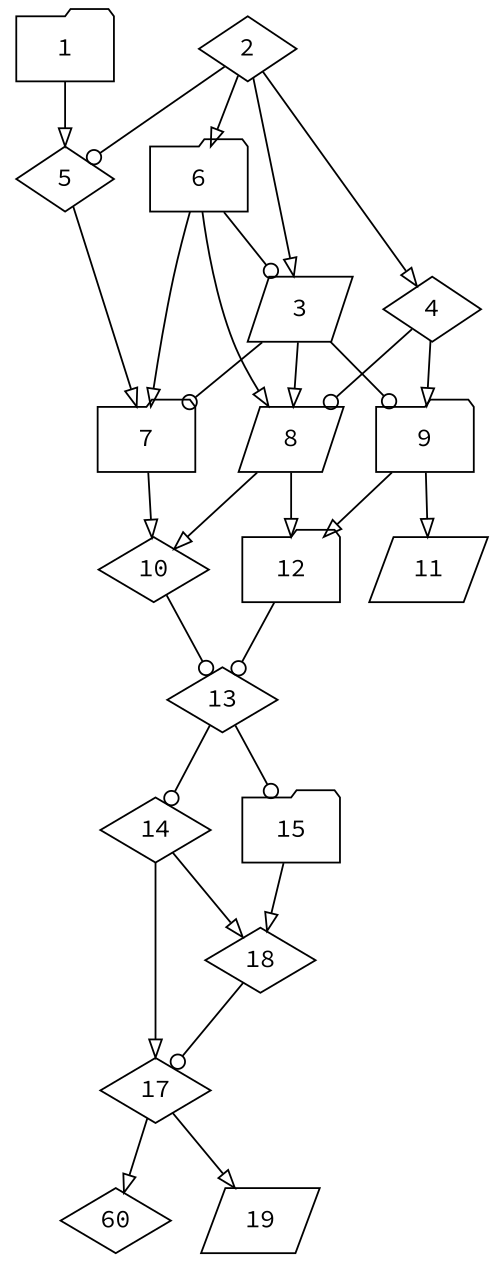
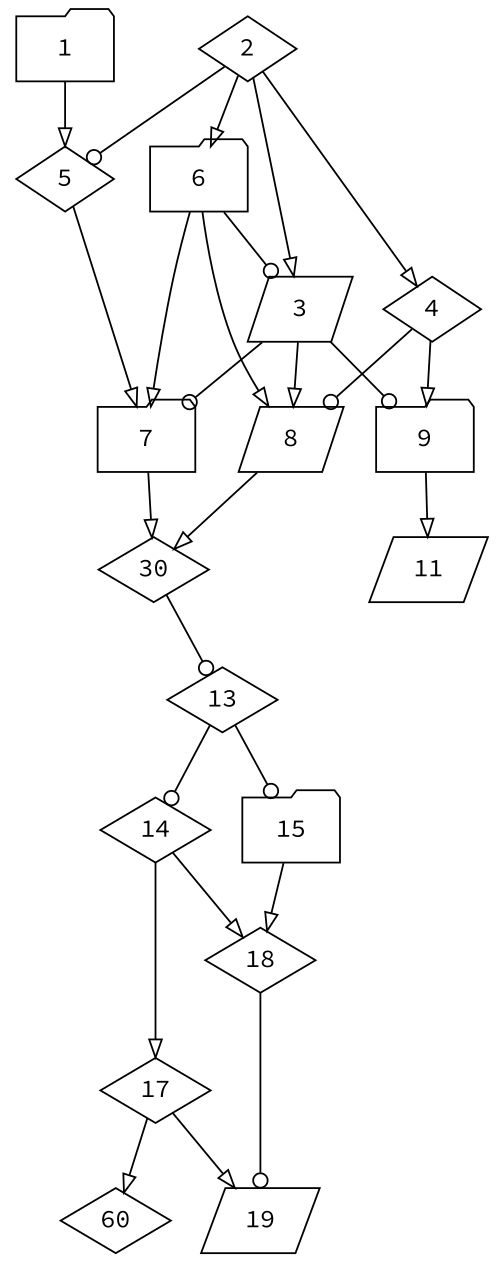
(154, 570) -> (154, 570)
(291, 570) -> none
(213, 1019) -> (260, 1083)
